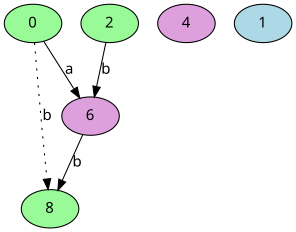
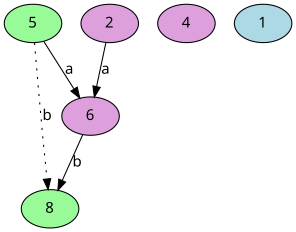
(33, 23) -> (33, 23)
(110, 23) -> (110, 23)
(106, 70) -> (105, 70)
